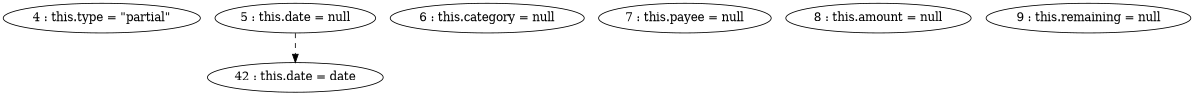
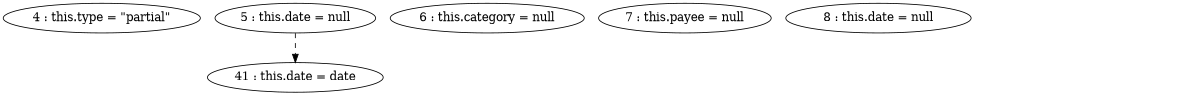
(878, 18) -> (878, 18)
(1088, 18) -> none
(295, 77) -> (295, 77)
